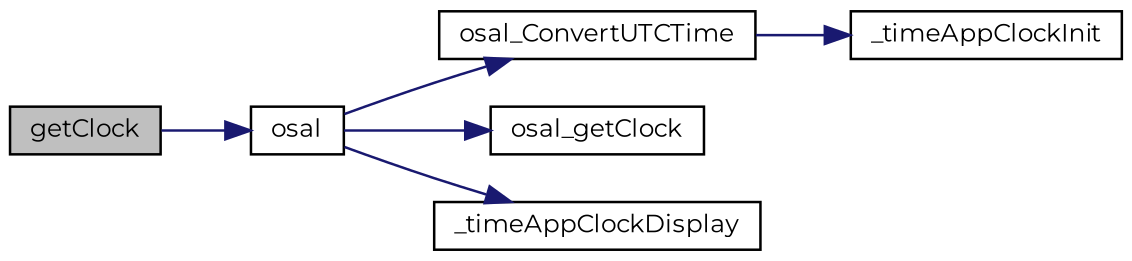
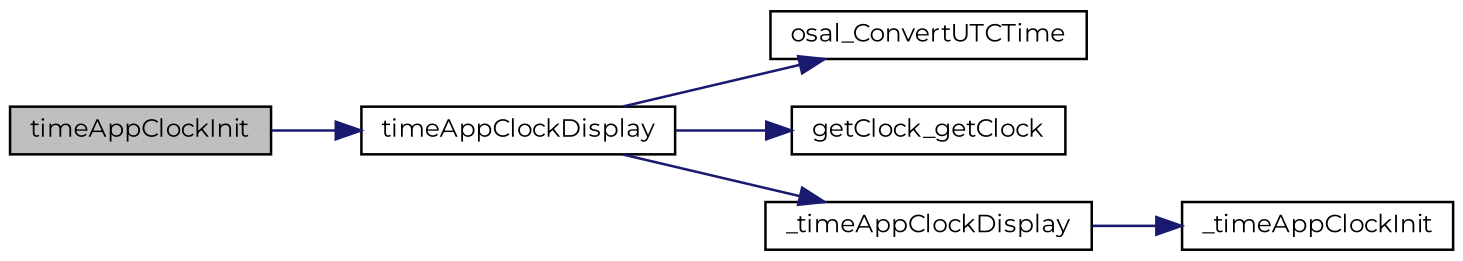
(790, 35) -> (1125, 226)
(85, 131) -> (141, 131)
(297, 131) -> (518, 131)
(597, 131) -> (929, 131)
